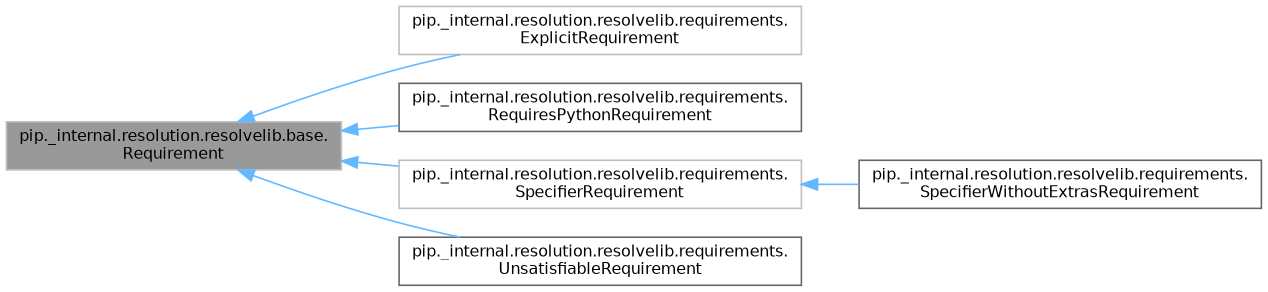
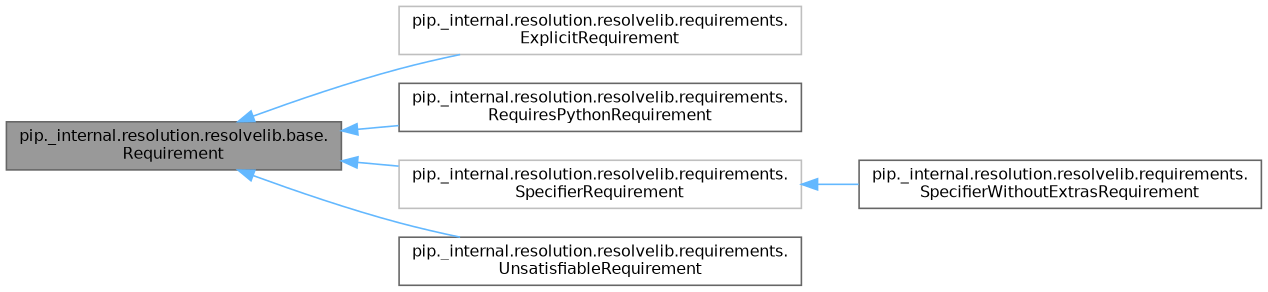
(174, 146) -> (174, 146)
